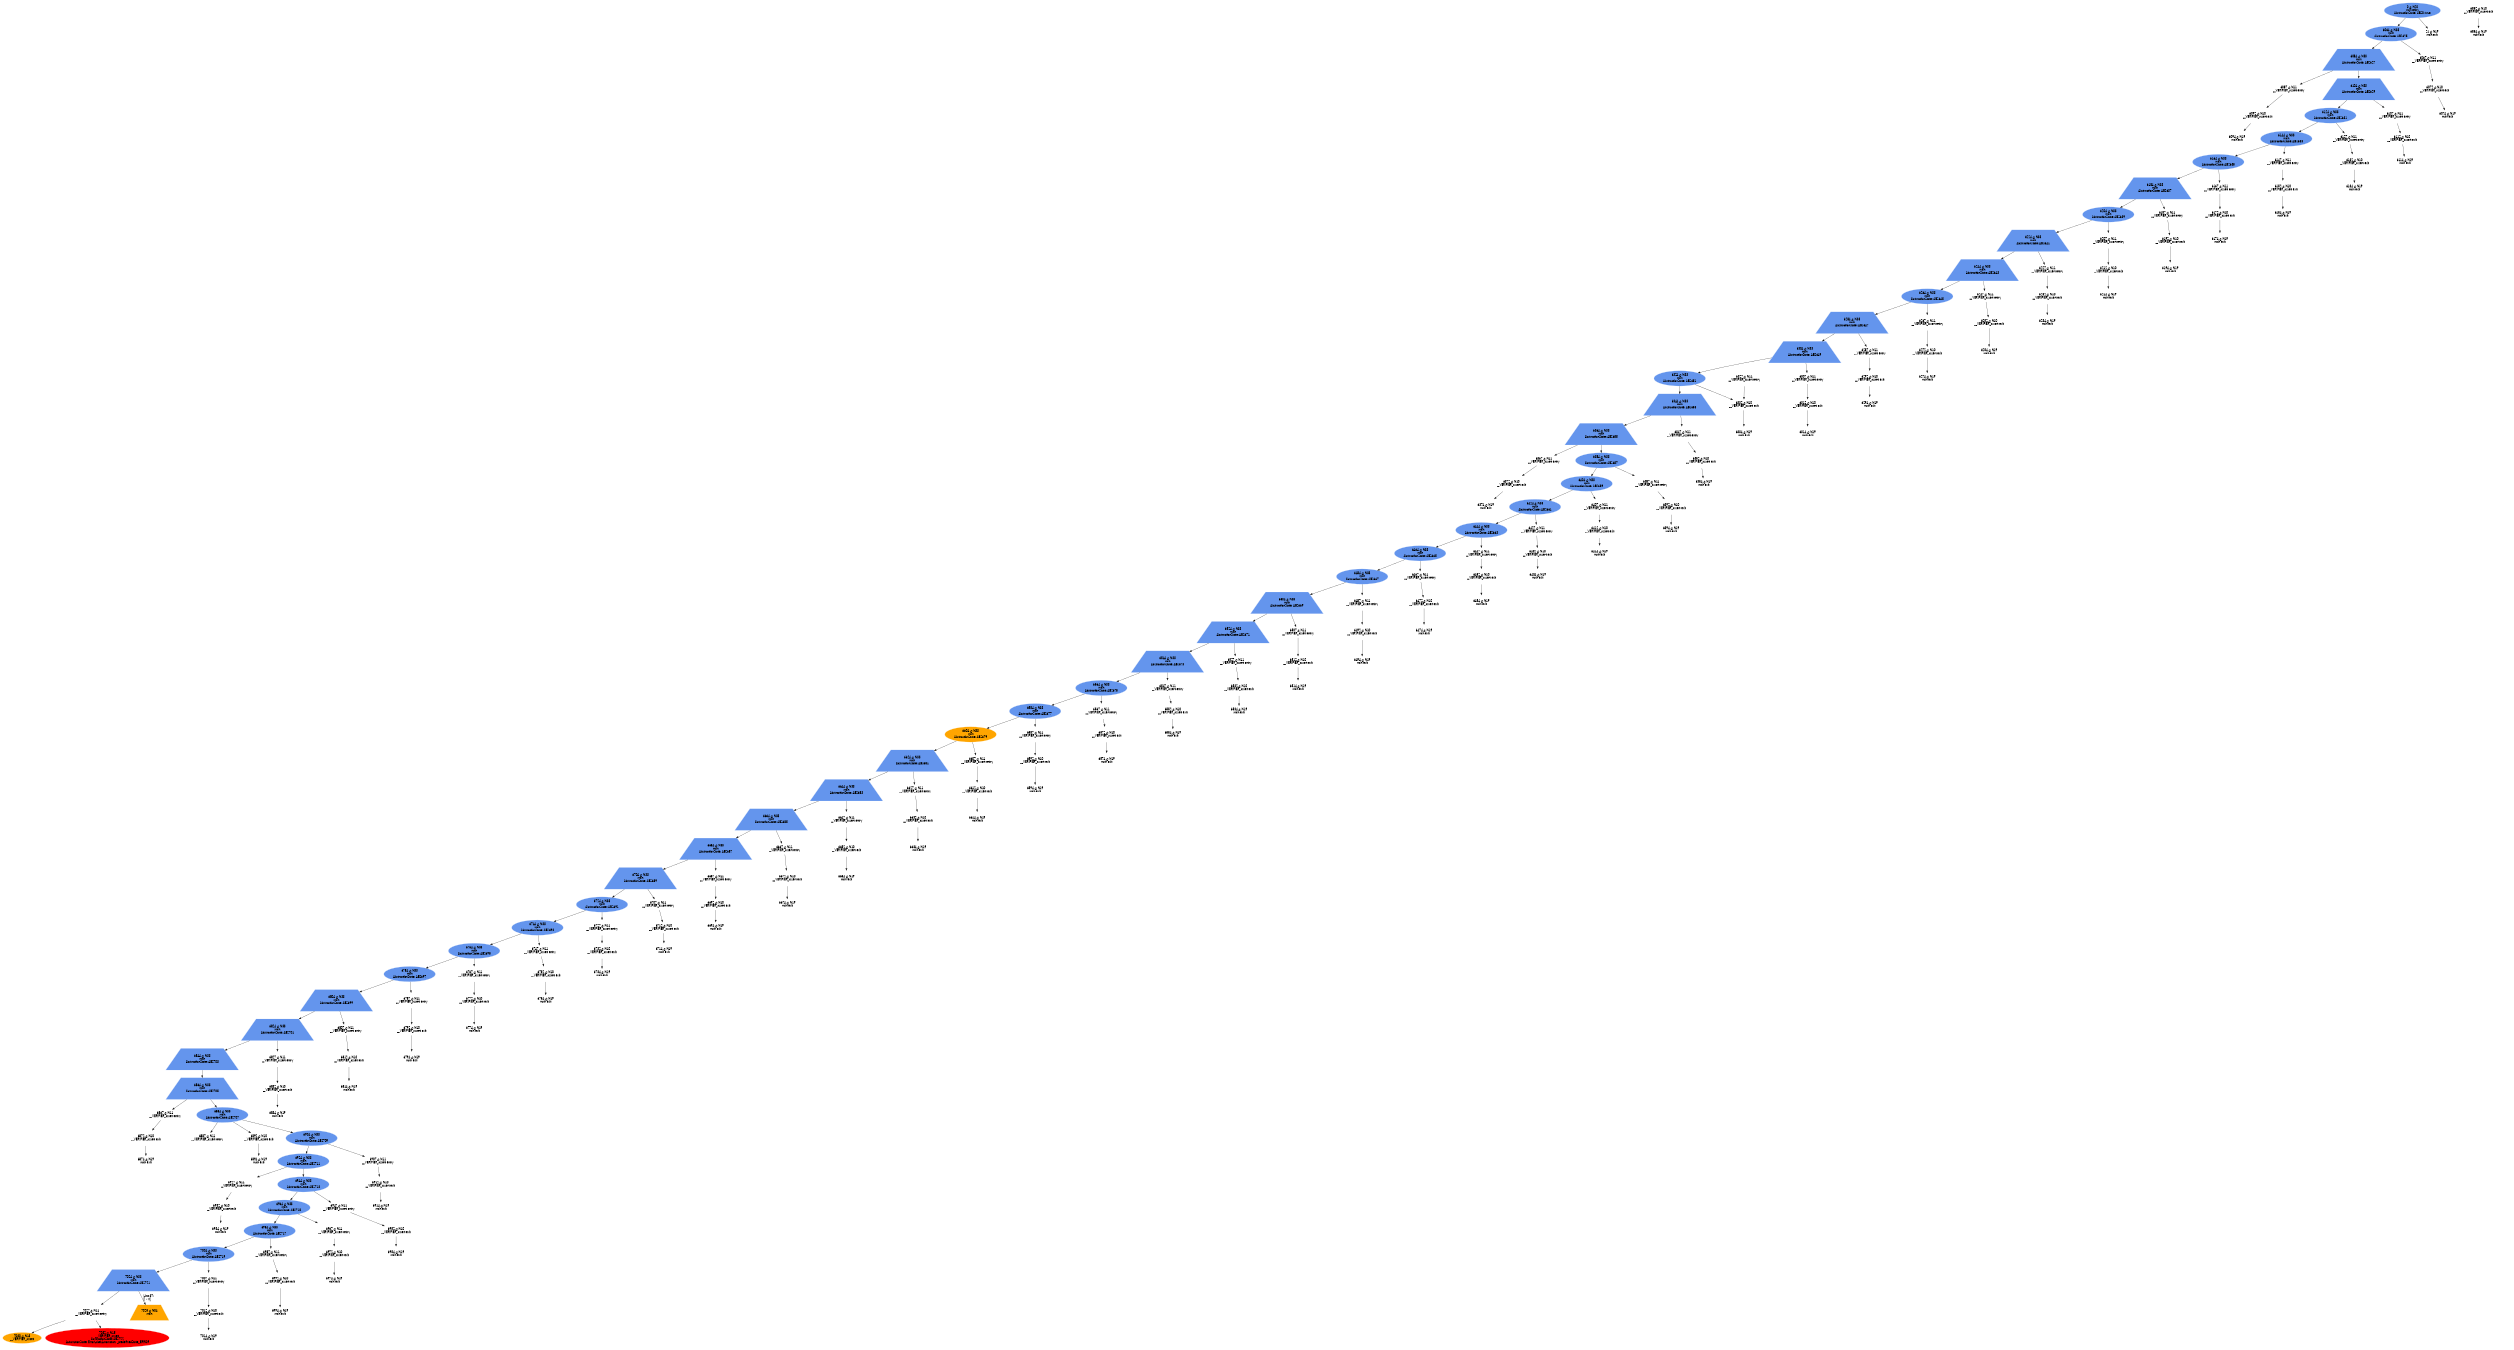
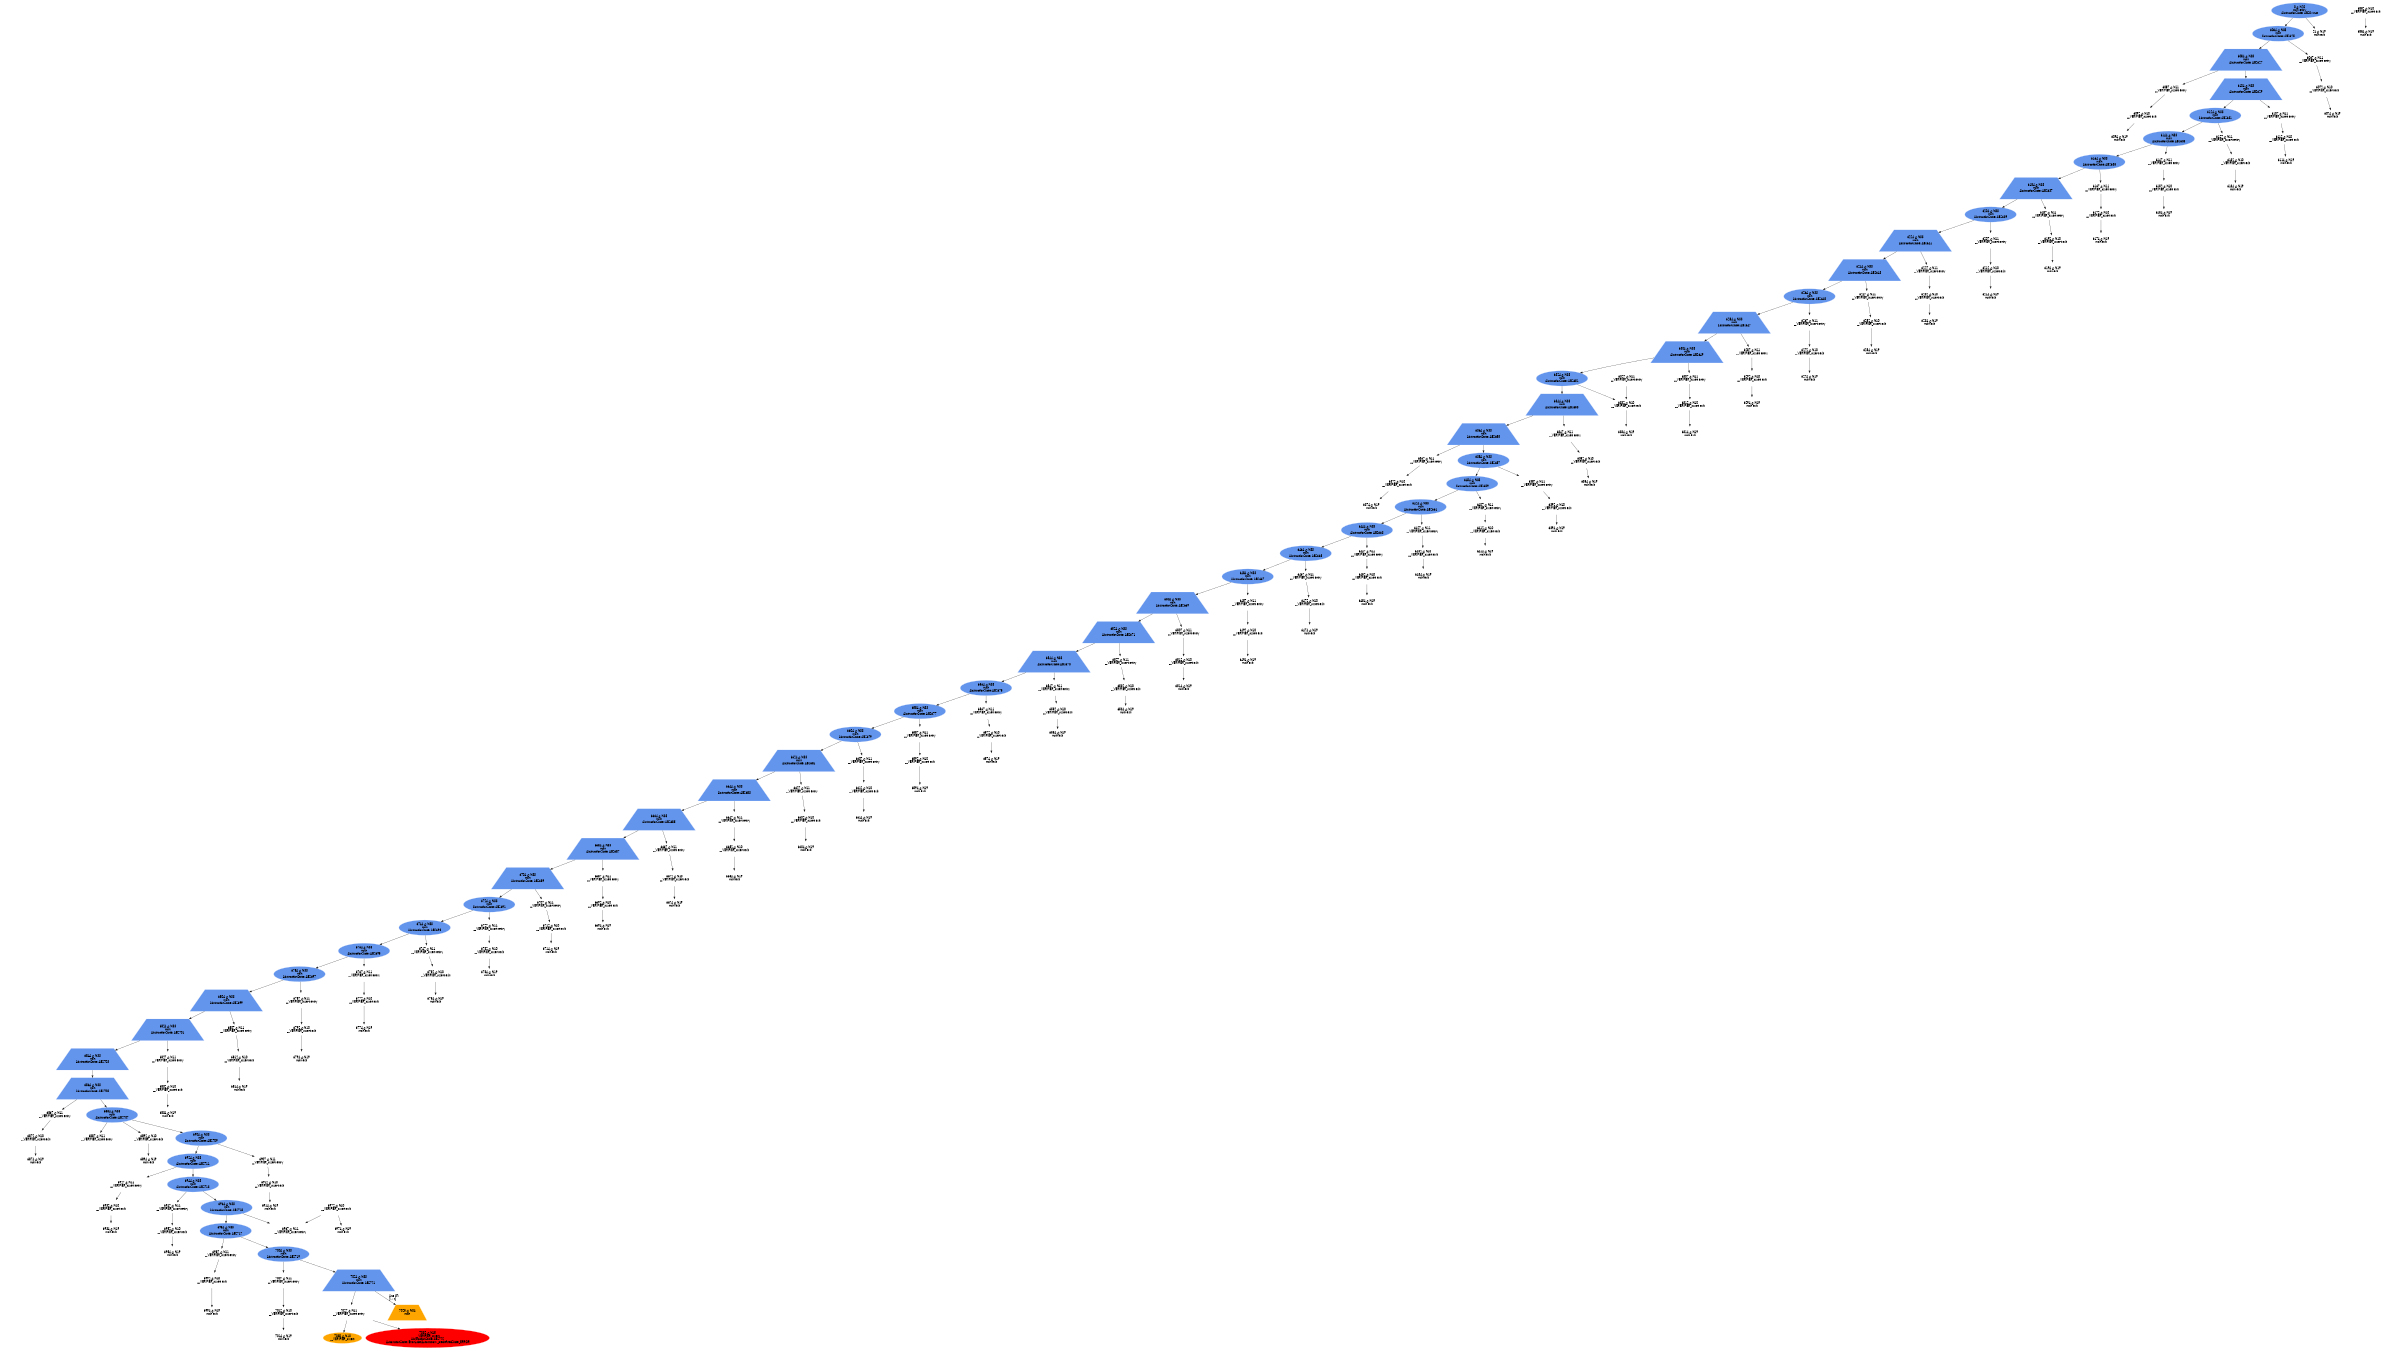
(971, 734) -> (855, 734)
(334, 1241) -> (314, 1219)
